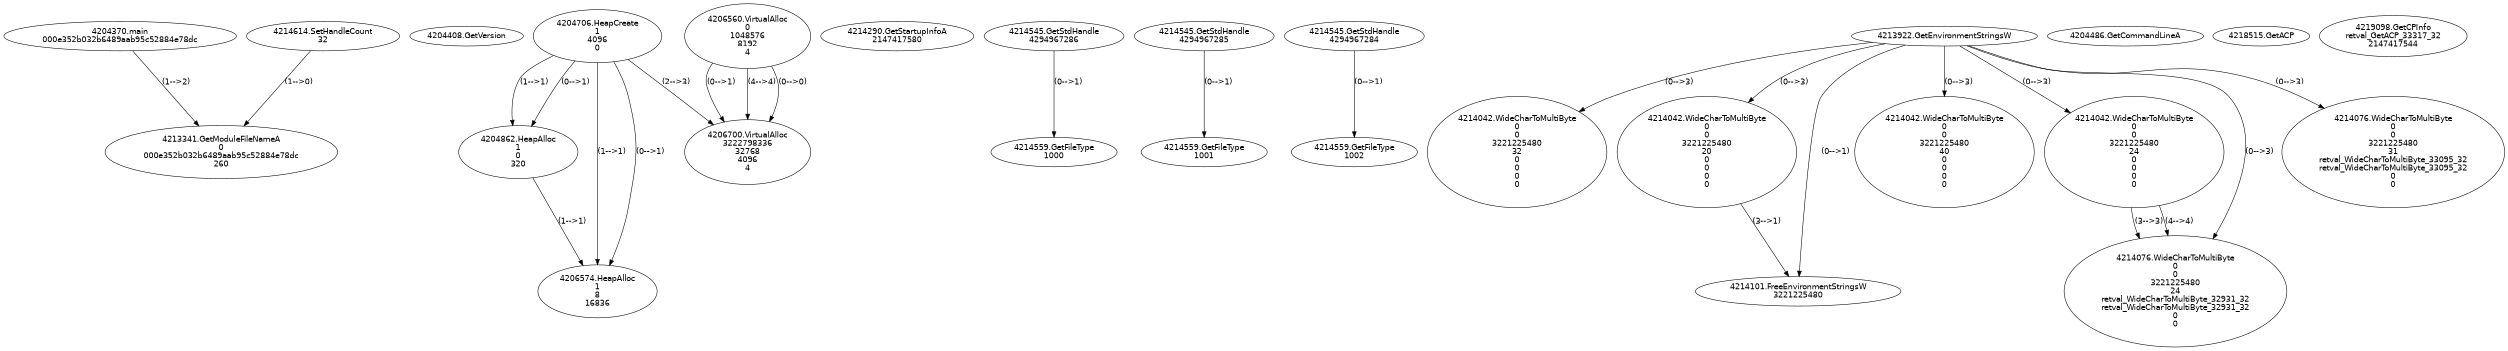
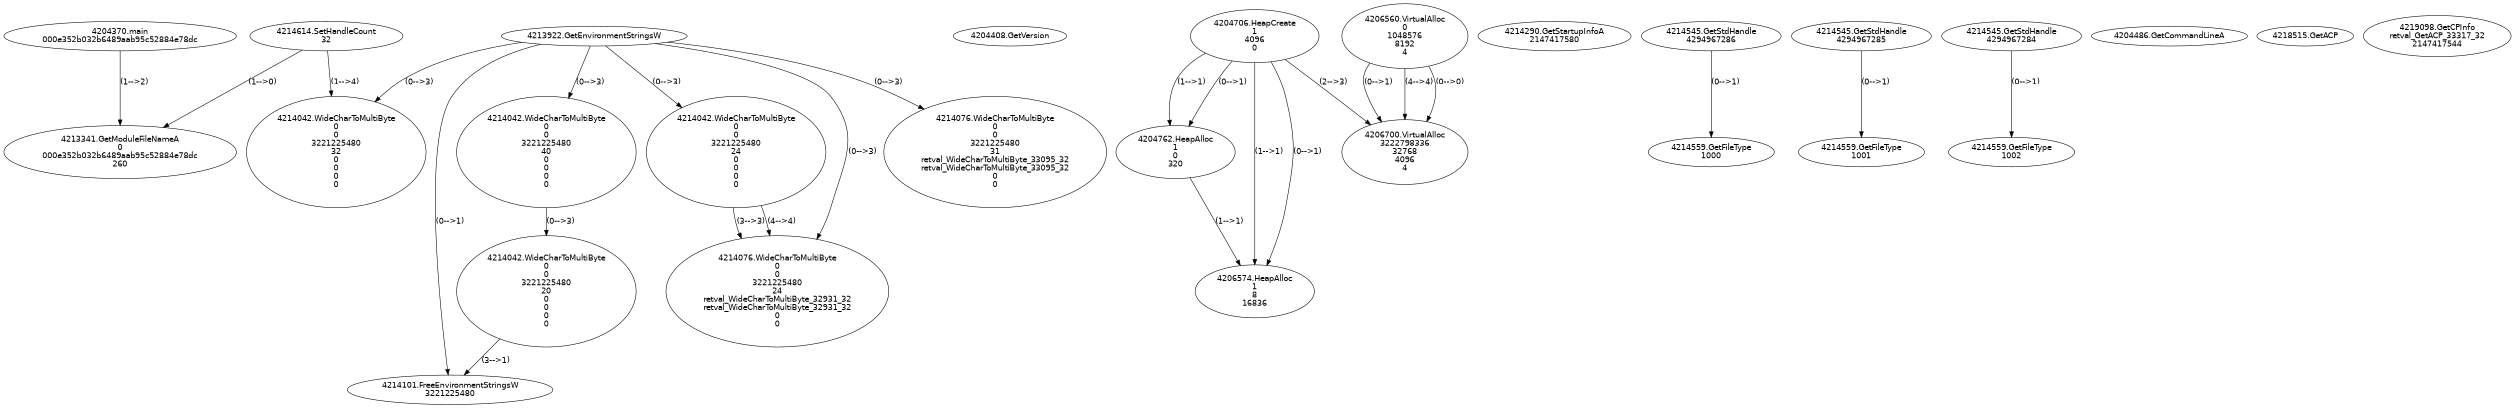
(1815, 62) -> (546, 219)
none -> (329, 71)
(518, 152) -> (1176, 152)
